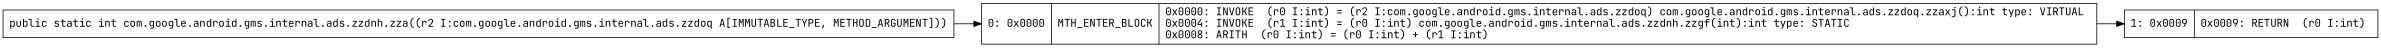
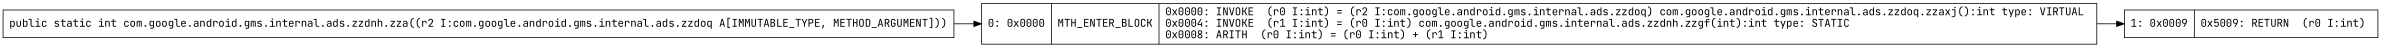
(2286, 23) -> (2286, 23)
